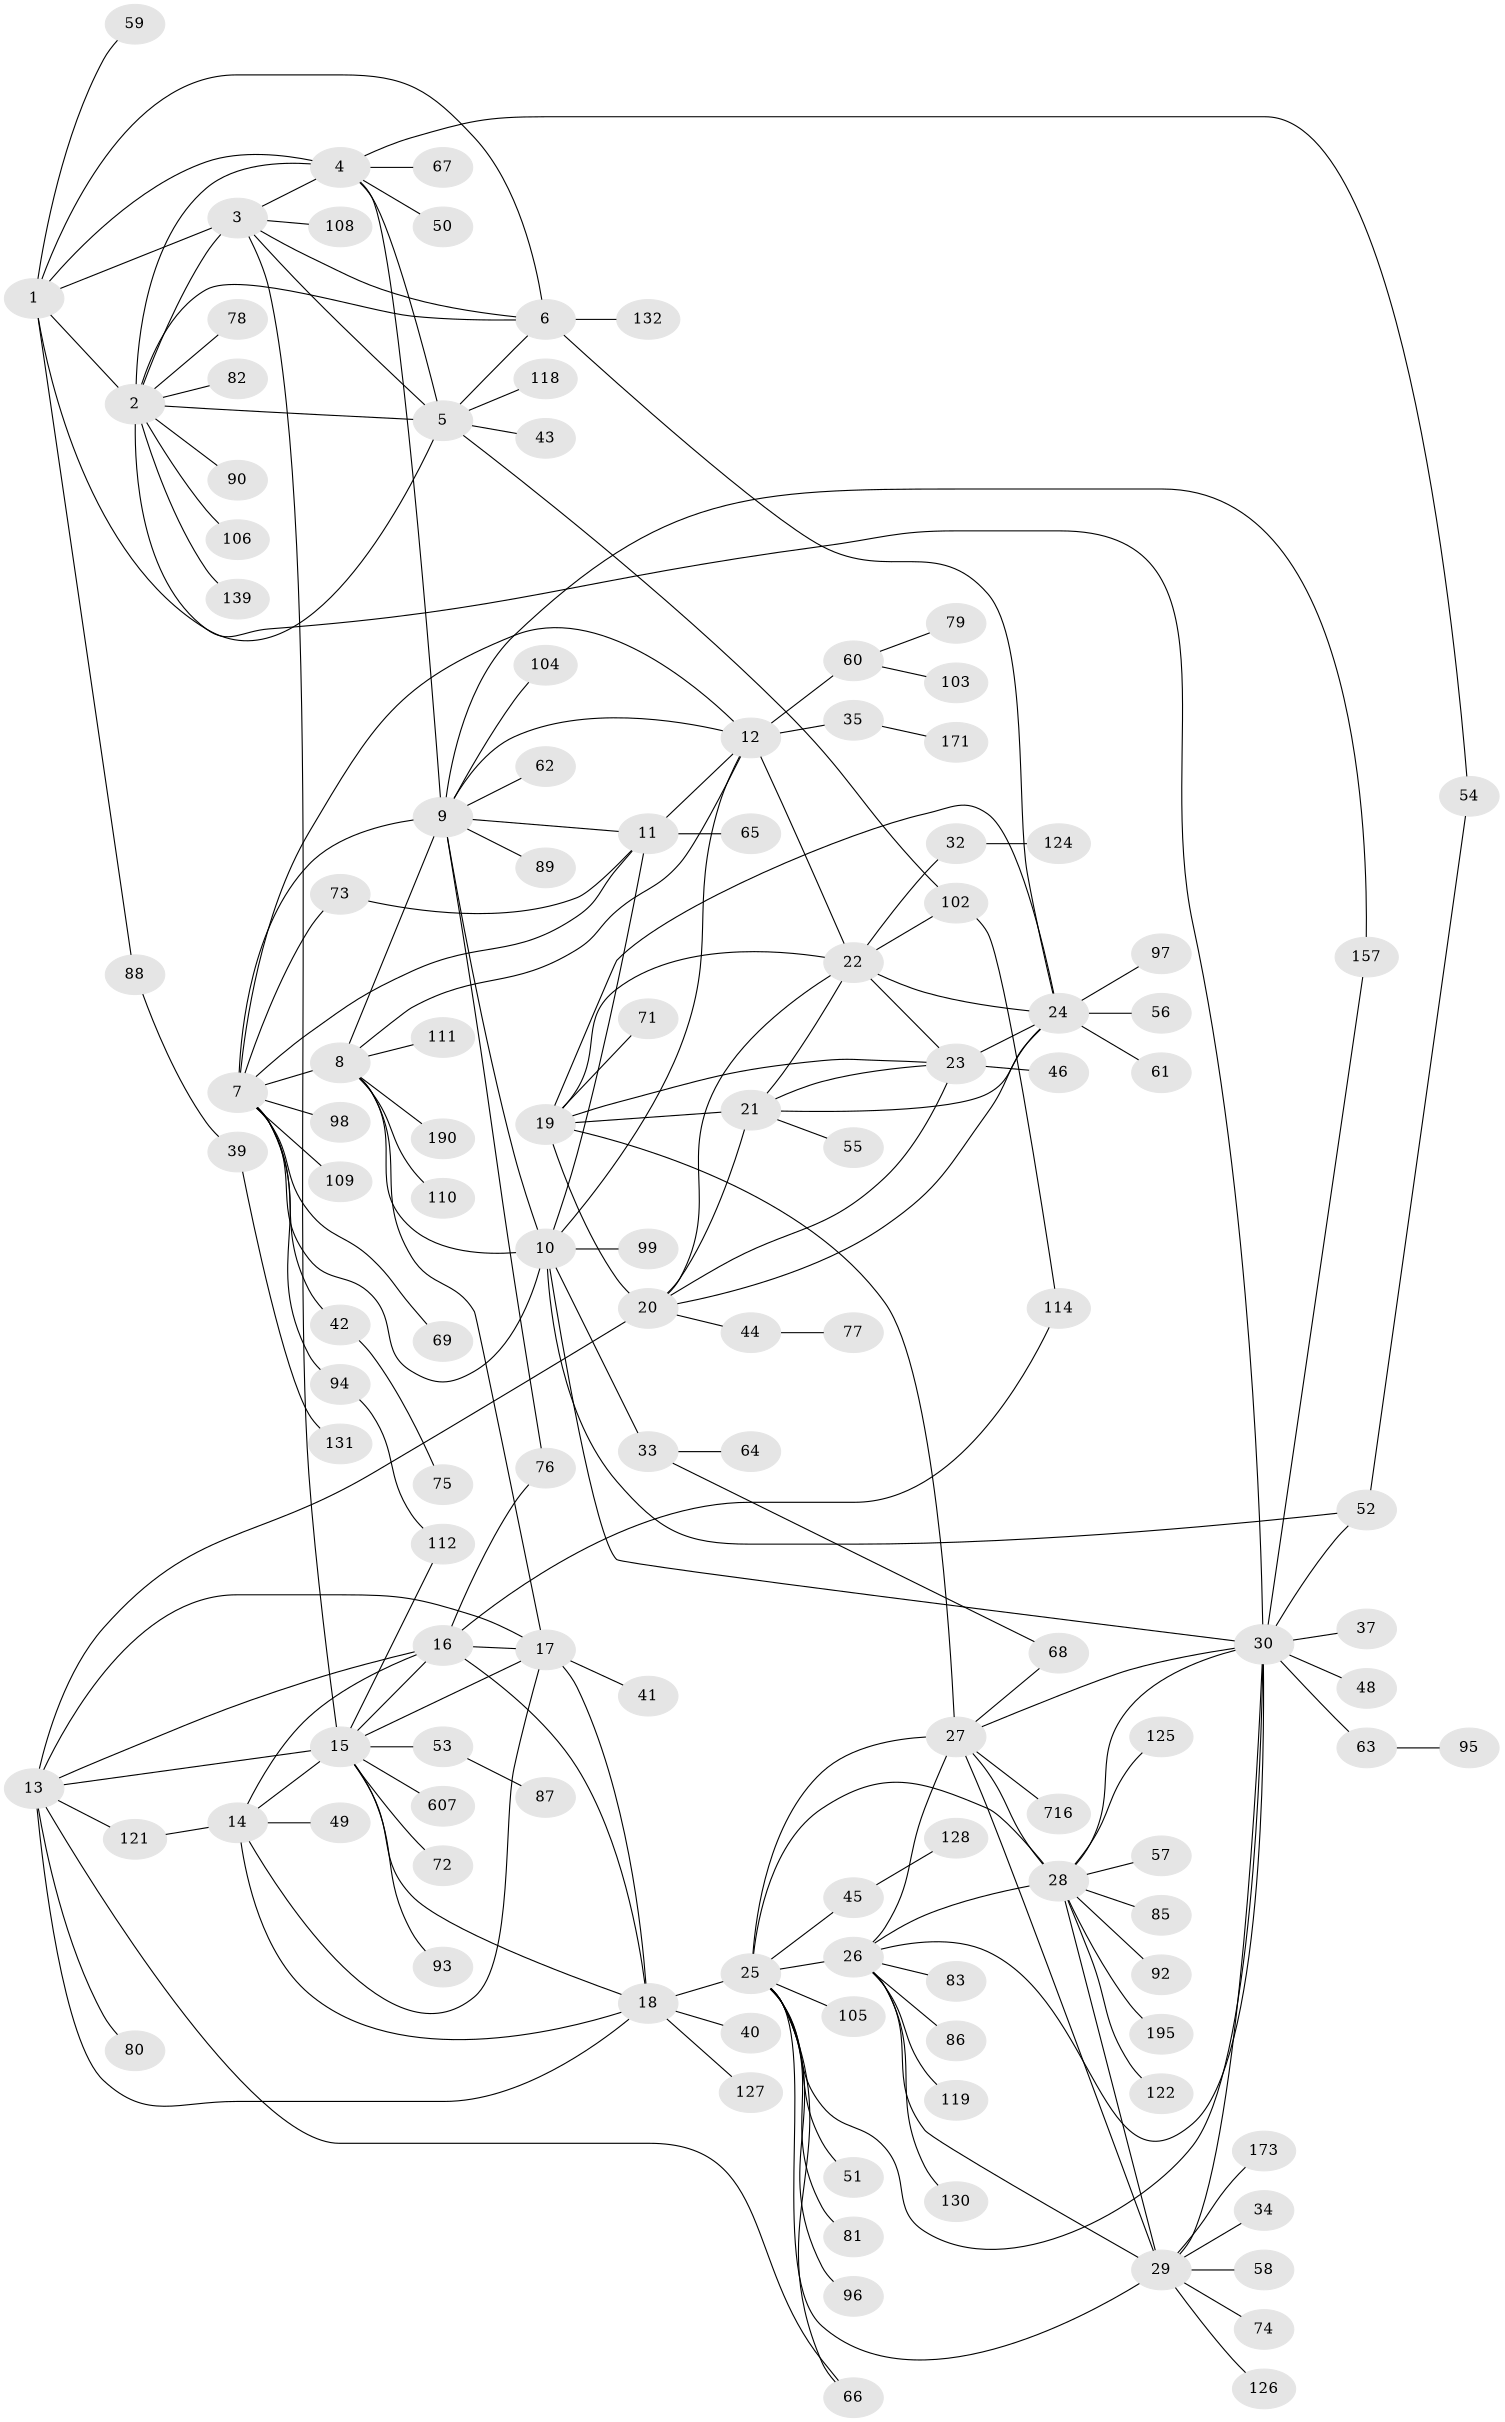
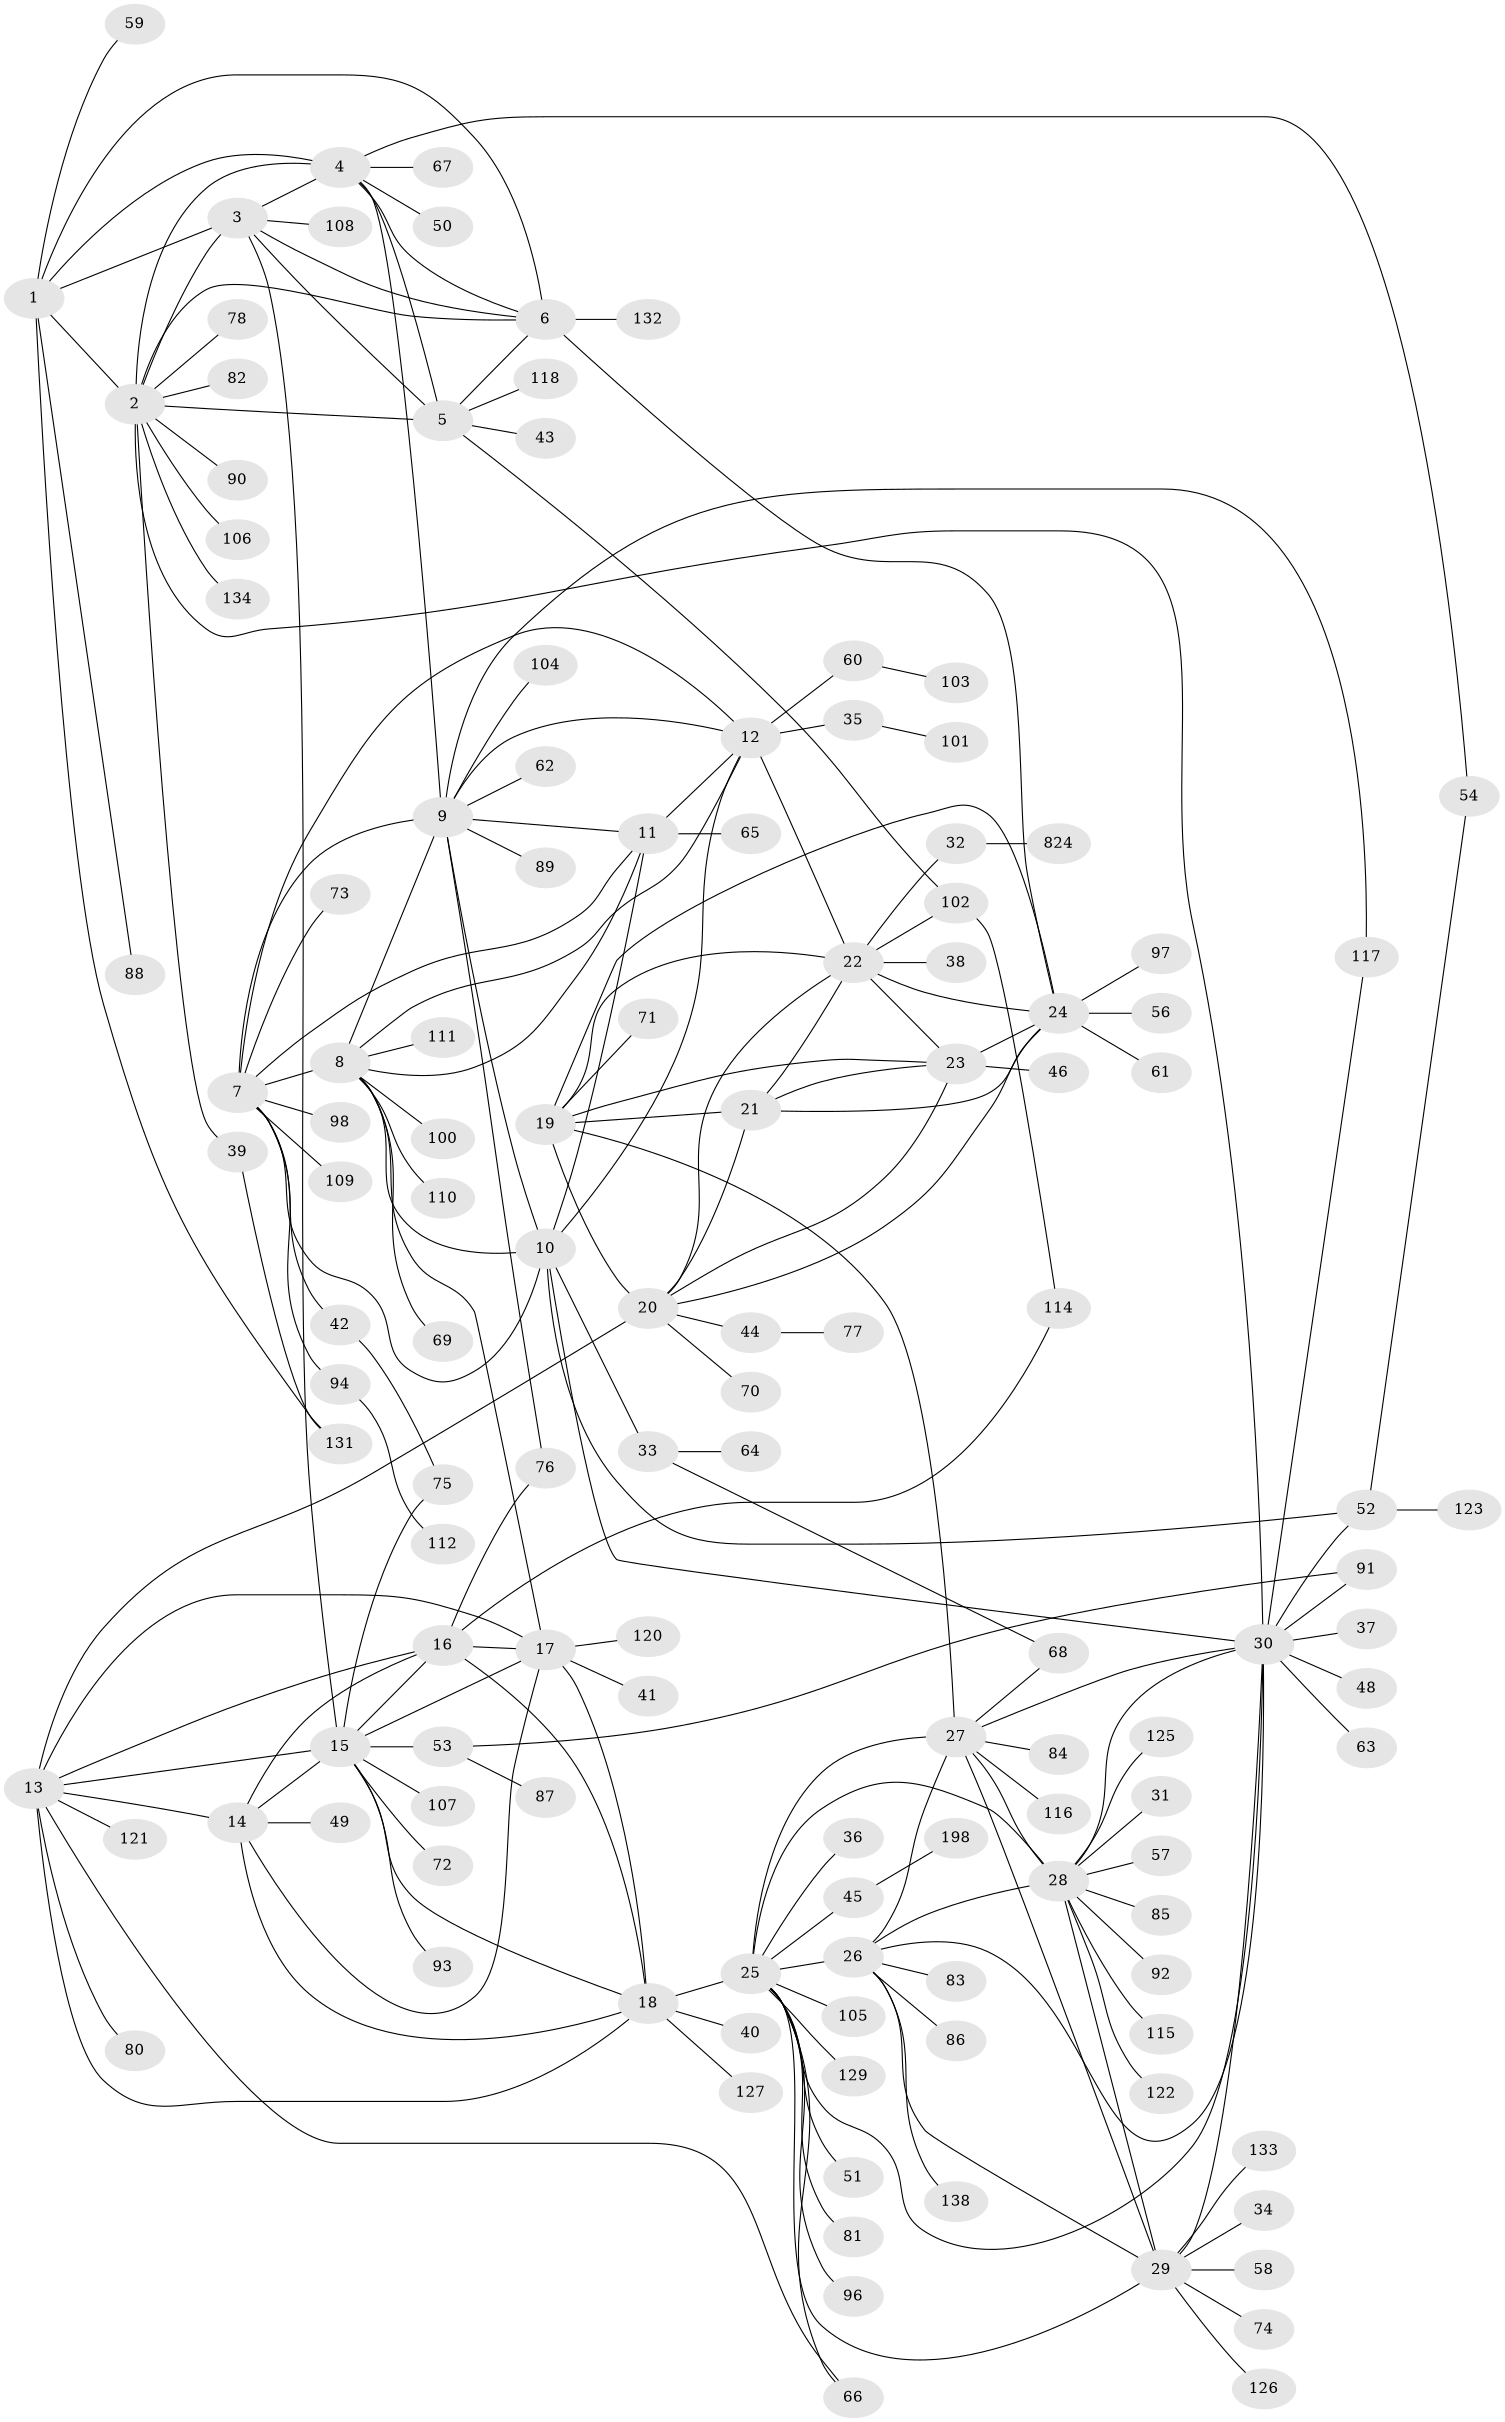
none -> (423, 266)
(165, 597) -> (84, 902)
(238, 599) -> (238, 599)
(956, 623) -> none
(956, 742) -> (956, 742)
(1059, 844) -> (1059, 844)
(509, 912) -> (544, 1019)
(1367, 957) -> (1367, 957)
none -> (956, 963)
(175, 1069) -> (162, 784)
(443, 1139) -> (443, 1139)
(854, 1148) -> none
(326, 1228) -> (393, 1234)
(648, 1249) -> none
none -> (751, 1392)
none -> (1469, 1510)
none -> (1367, 1569)
none -> (648, 1637)
(392, 1646) -> (371, 1608)
(1469, 1748) -> none
none -> (1059, 1755)
none -> (1161, 1796)
(443, 1806) -> (443, 1806)
(1059, 1814) -> (1059, 1814)
(187, 1831) -> (136, 1804)
none -> (854, 1838)
(956, 1838) -> (956, 1838)
(1161, 2034) -> (1161, 2034)
none -> (854, 2076)
(956, 2100) -> none
(1264, 2151) -> (1264, 2151)
(956, 2202) -> (956, 2202)
